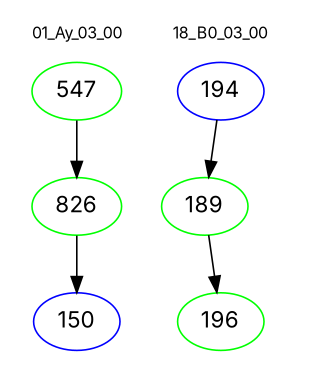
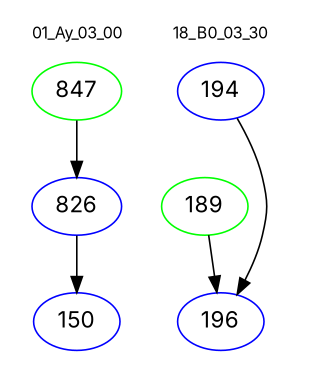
(221, 34) -> (221, 34)
(77, 91) -> (77, 91)
(214, 140) -> (266, 198)
(77, 206) -> (77, 206)
(221, 322) -> (221, 322)
